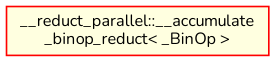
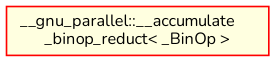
(138, 31) -> (138, 31)
